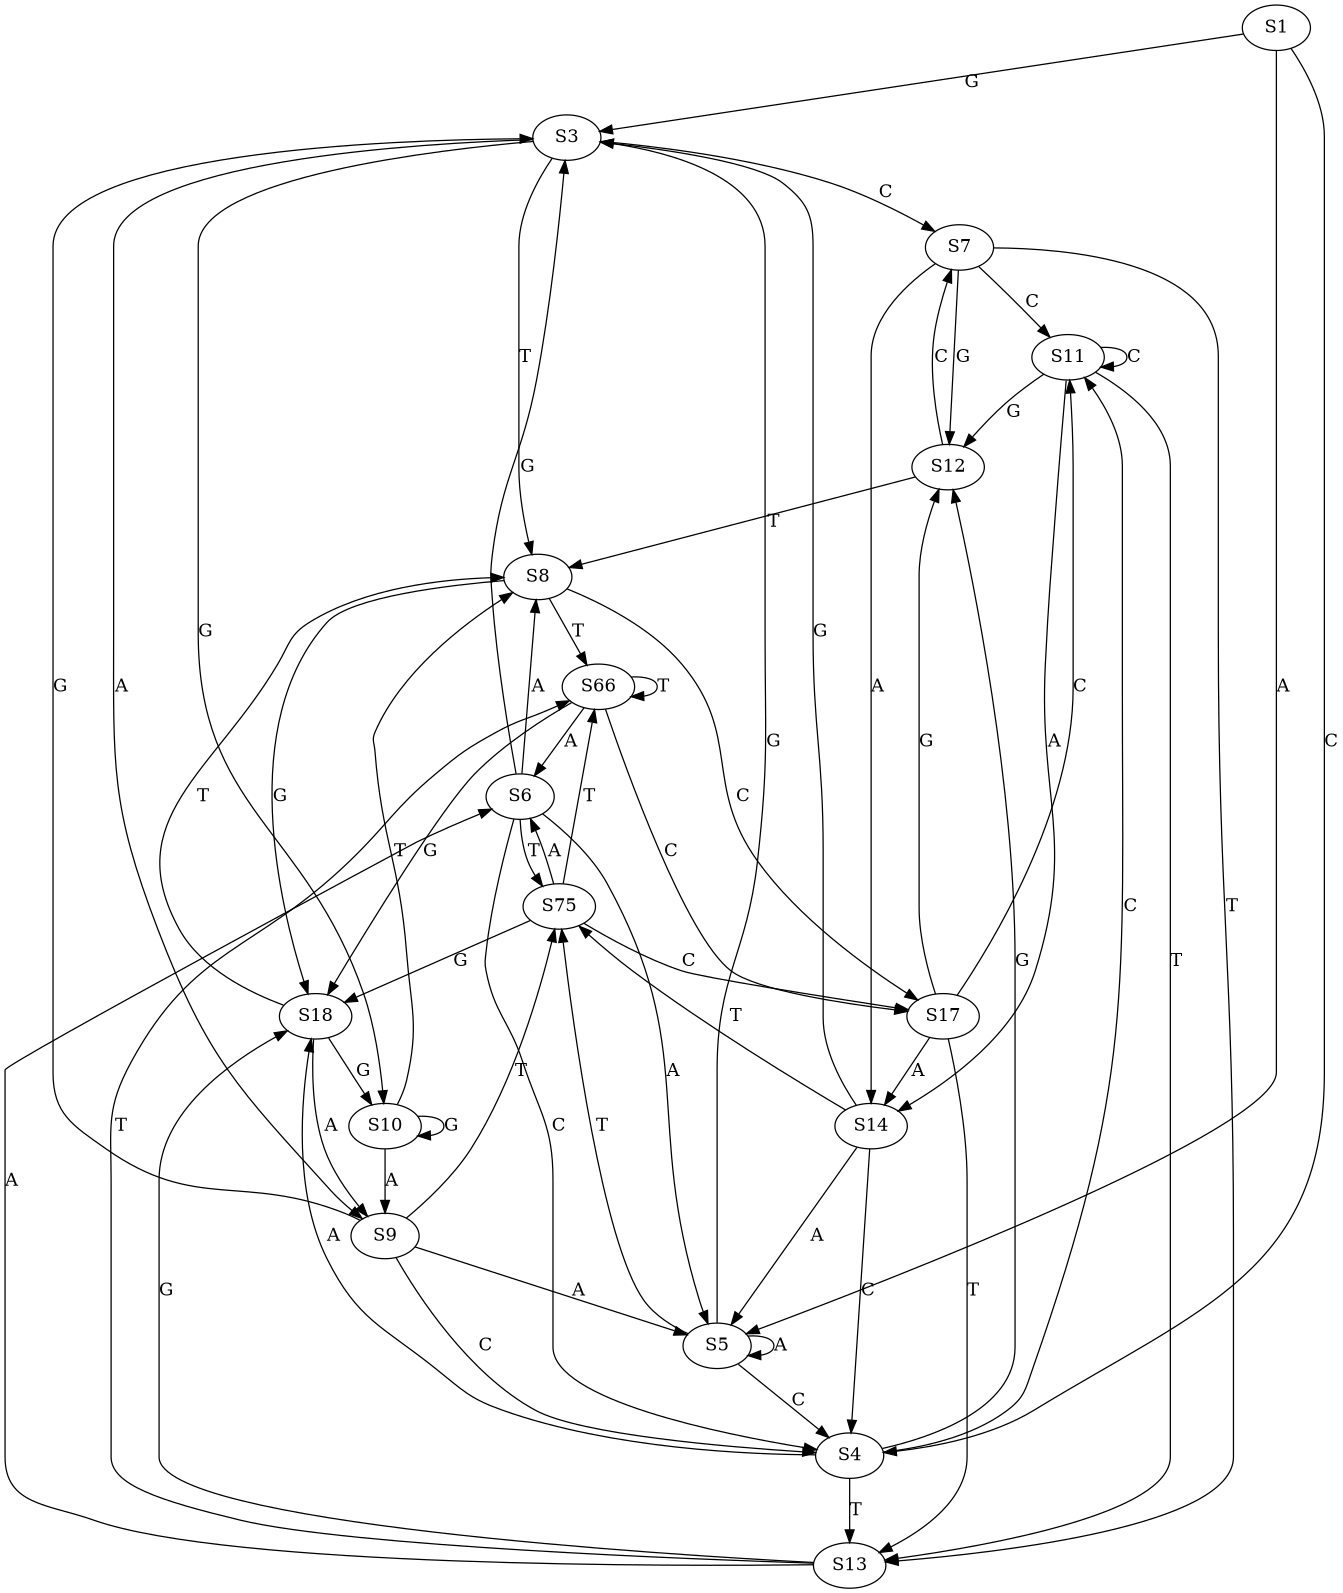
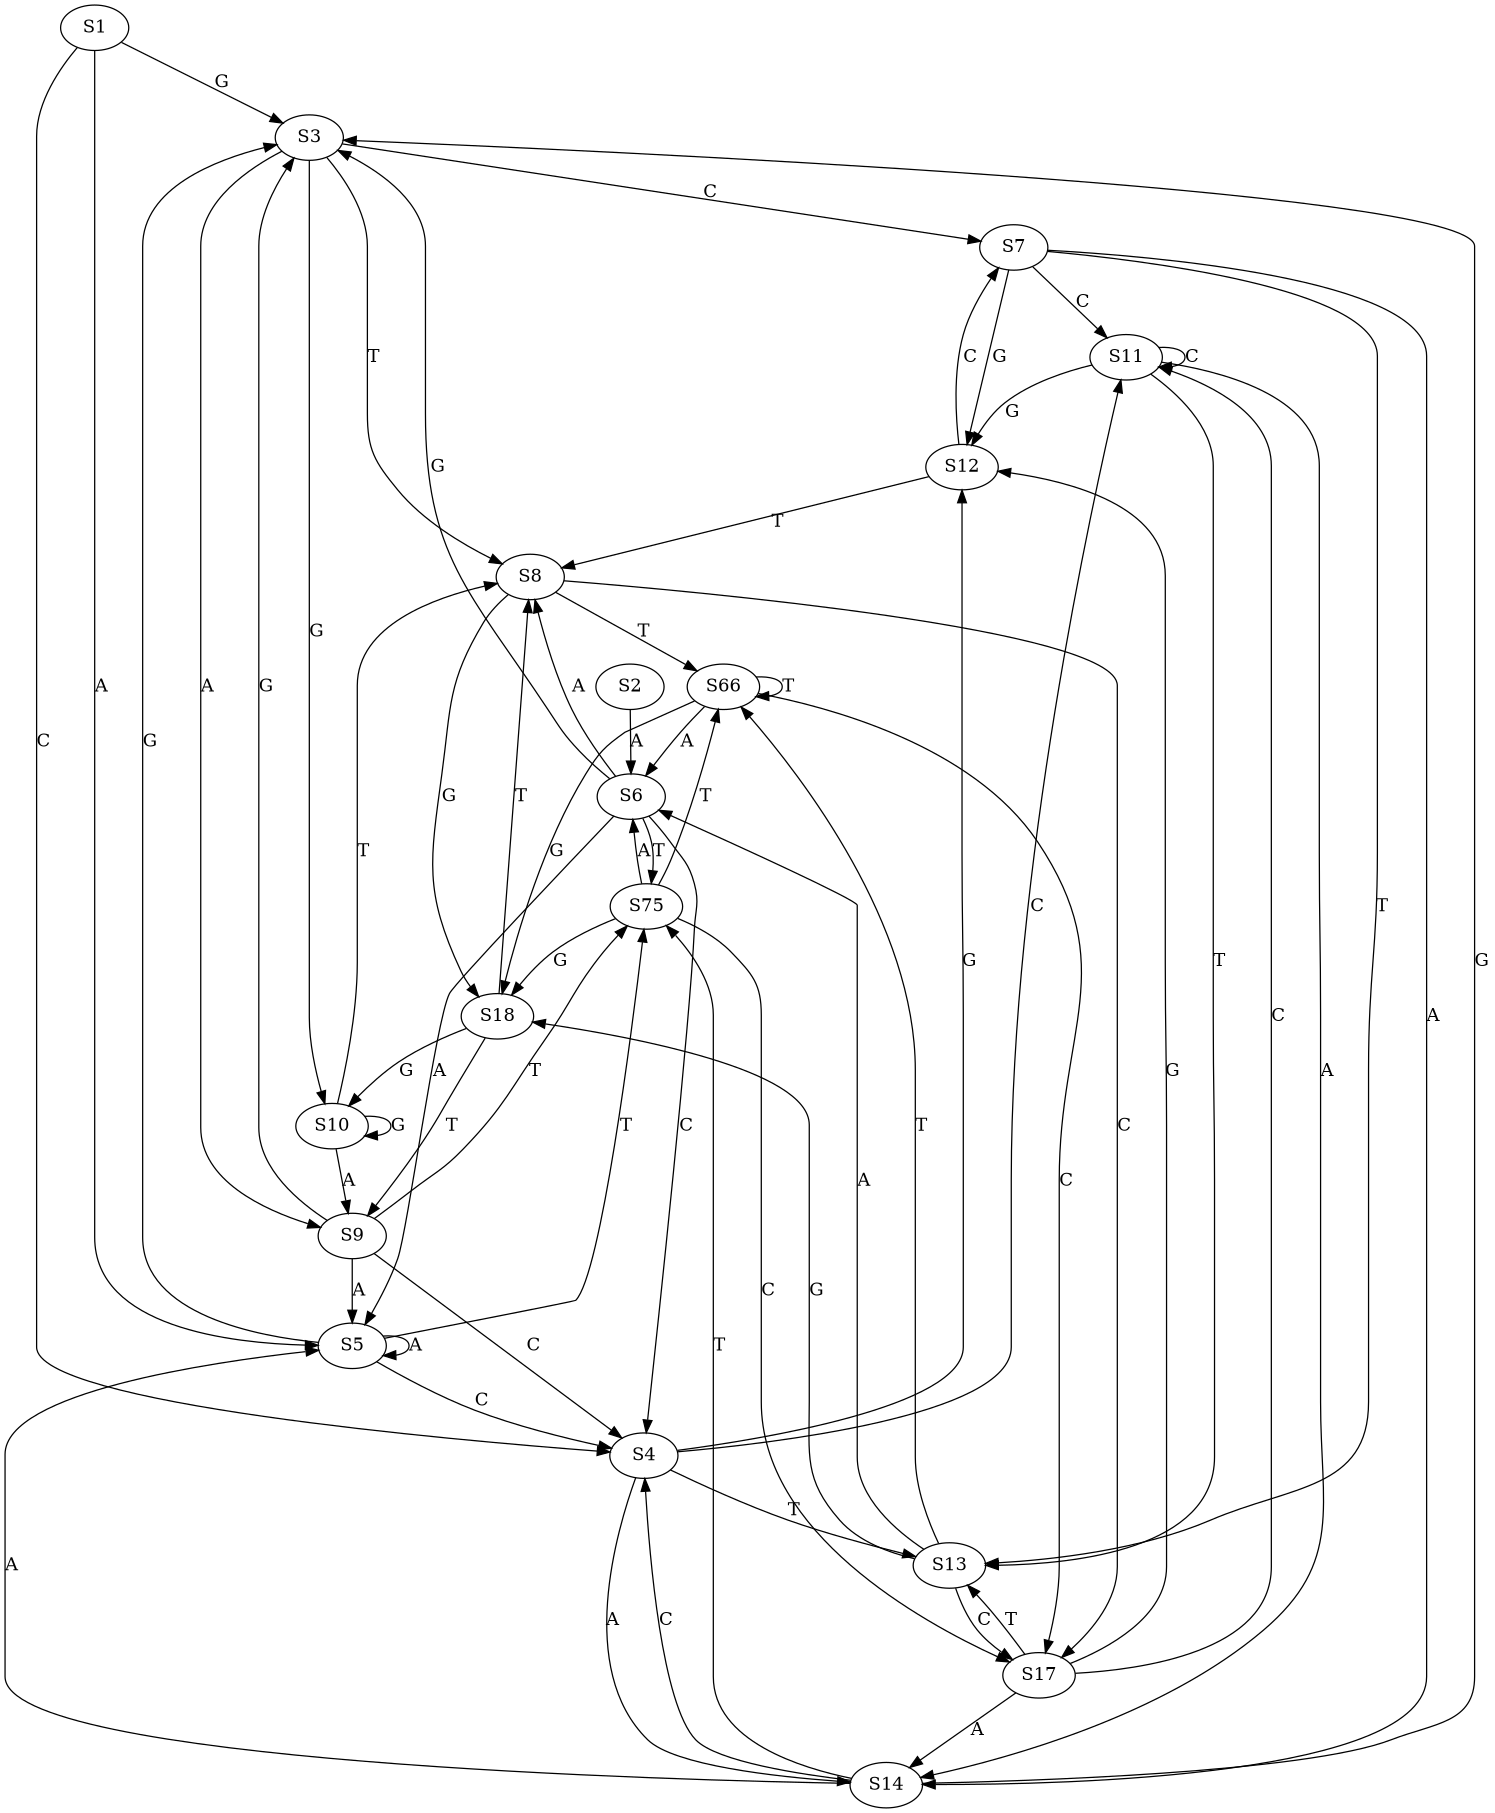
none -> (630, 687)
(331, 1126) -> (452, 1126)
(447, 1378) -> (625, 1708)
none -> (973, 1624)
